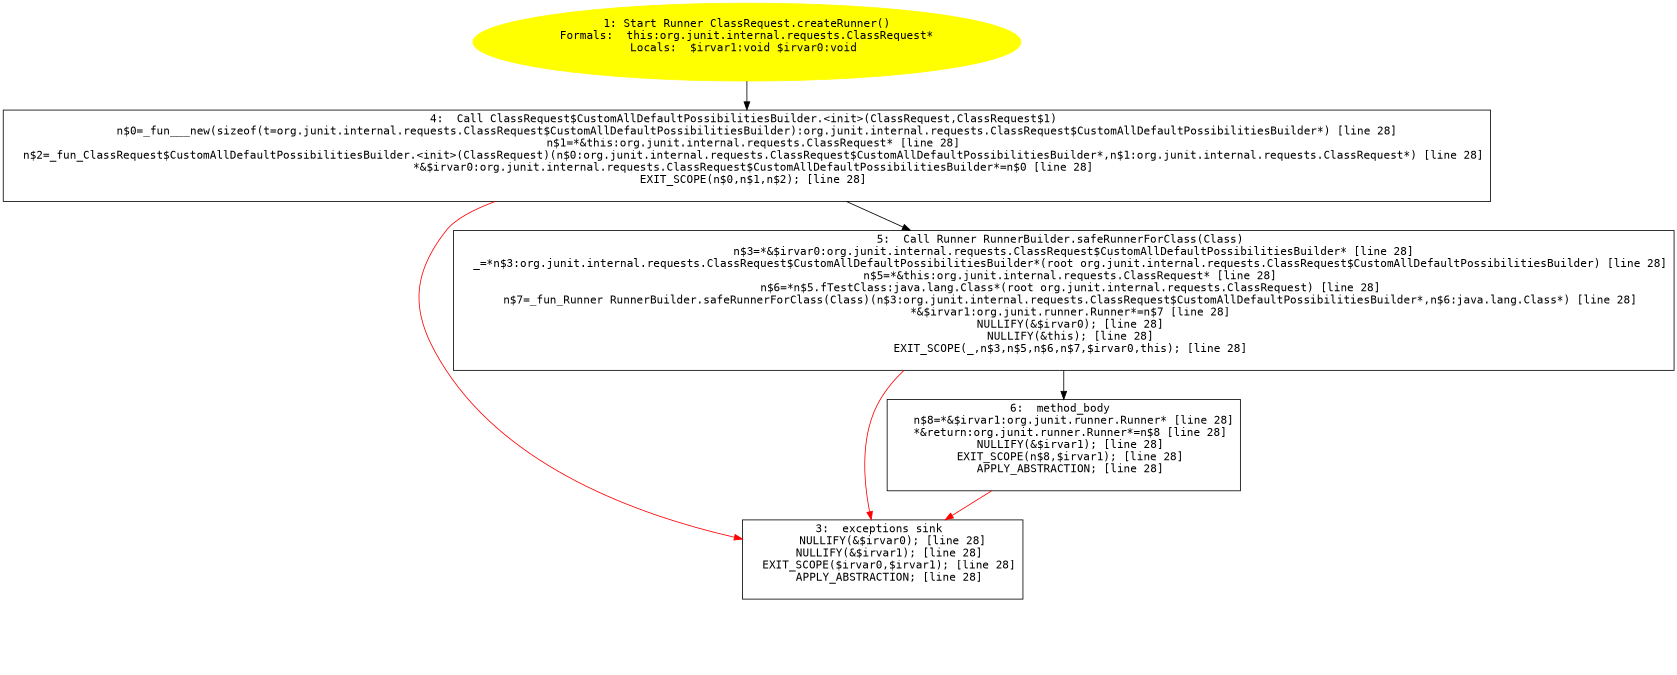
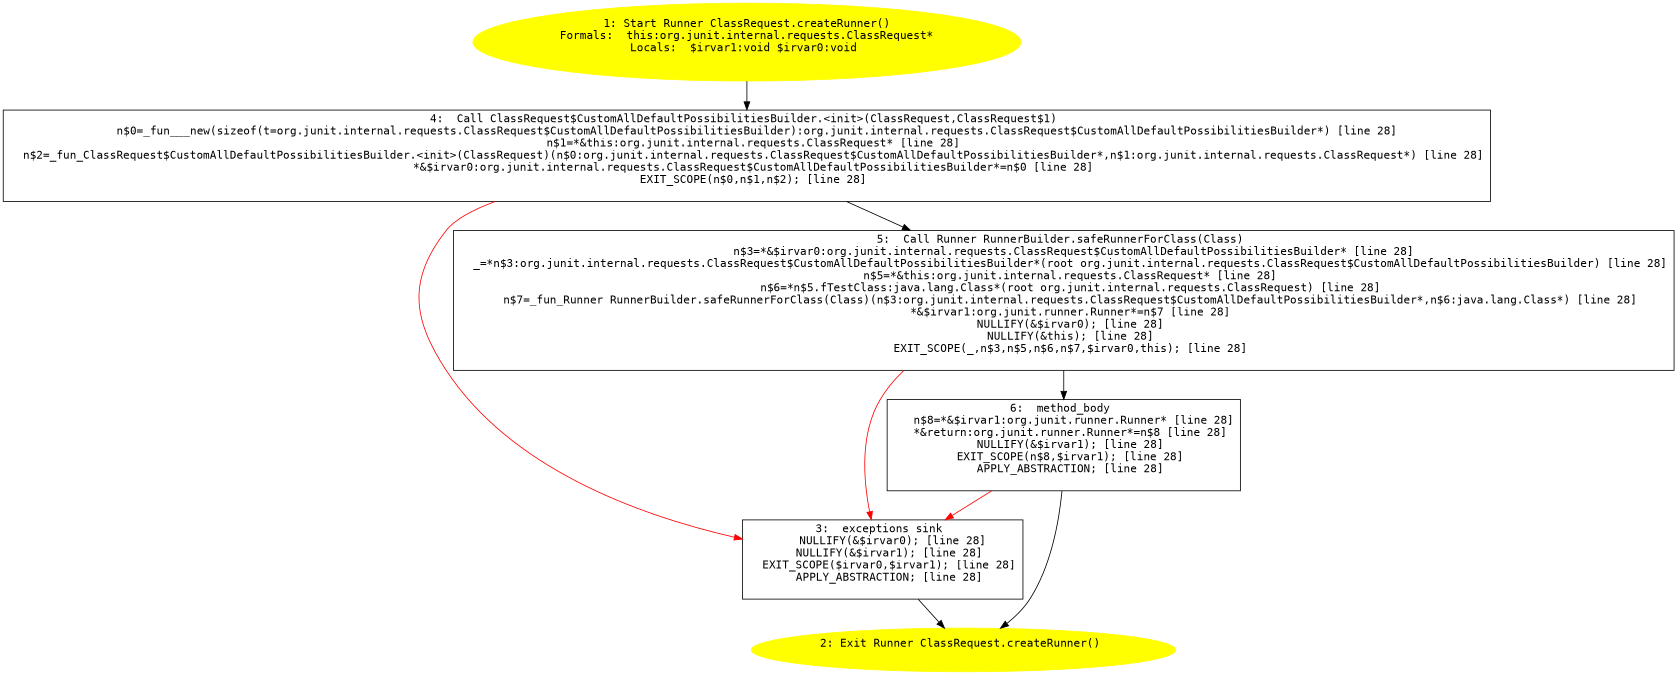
none -> (964, 650)
